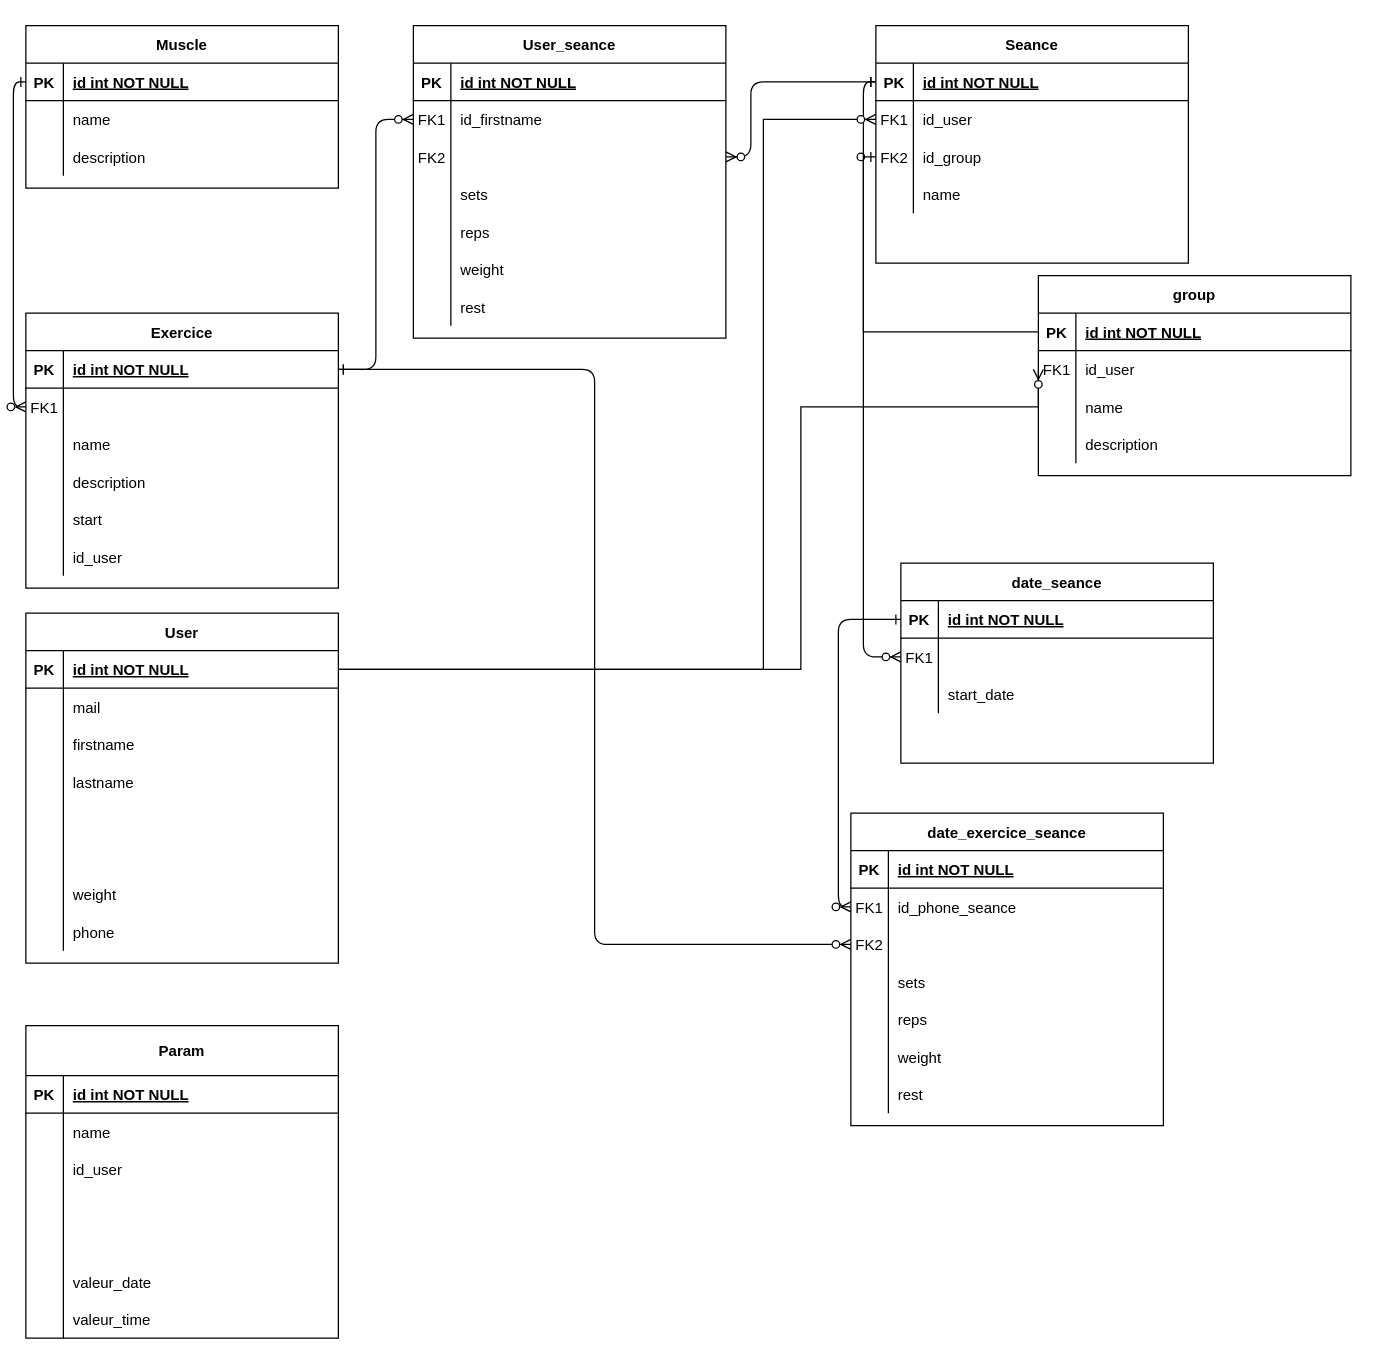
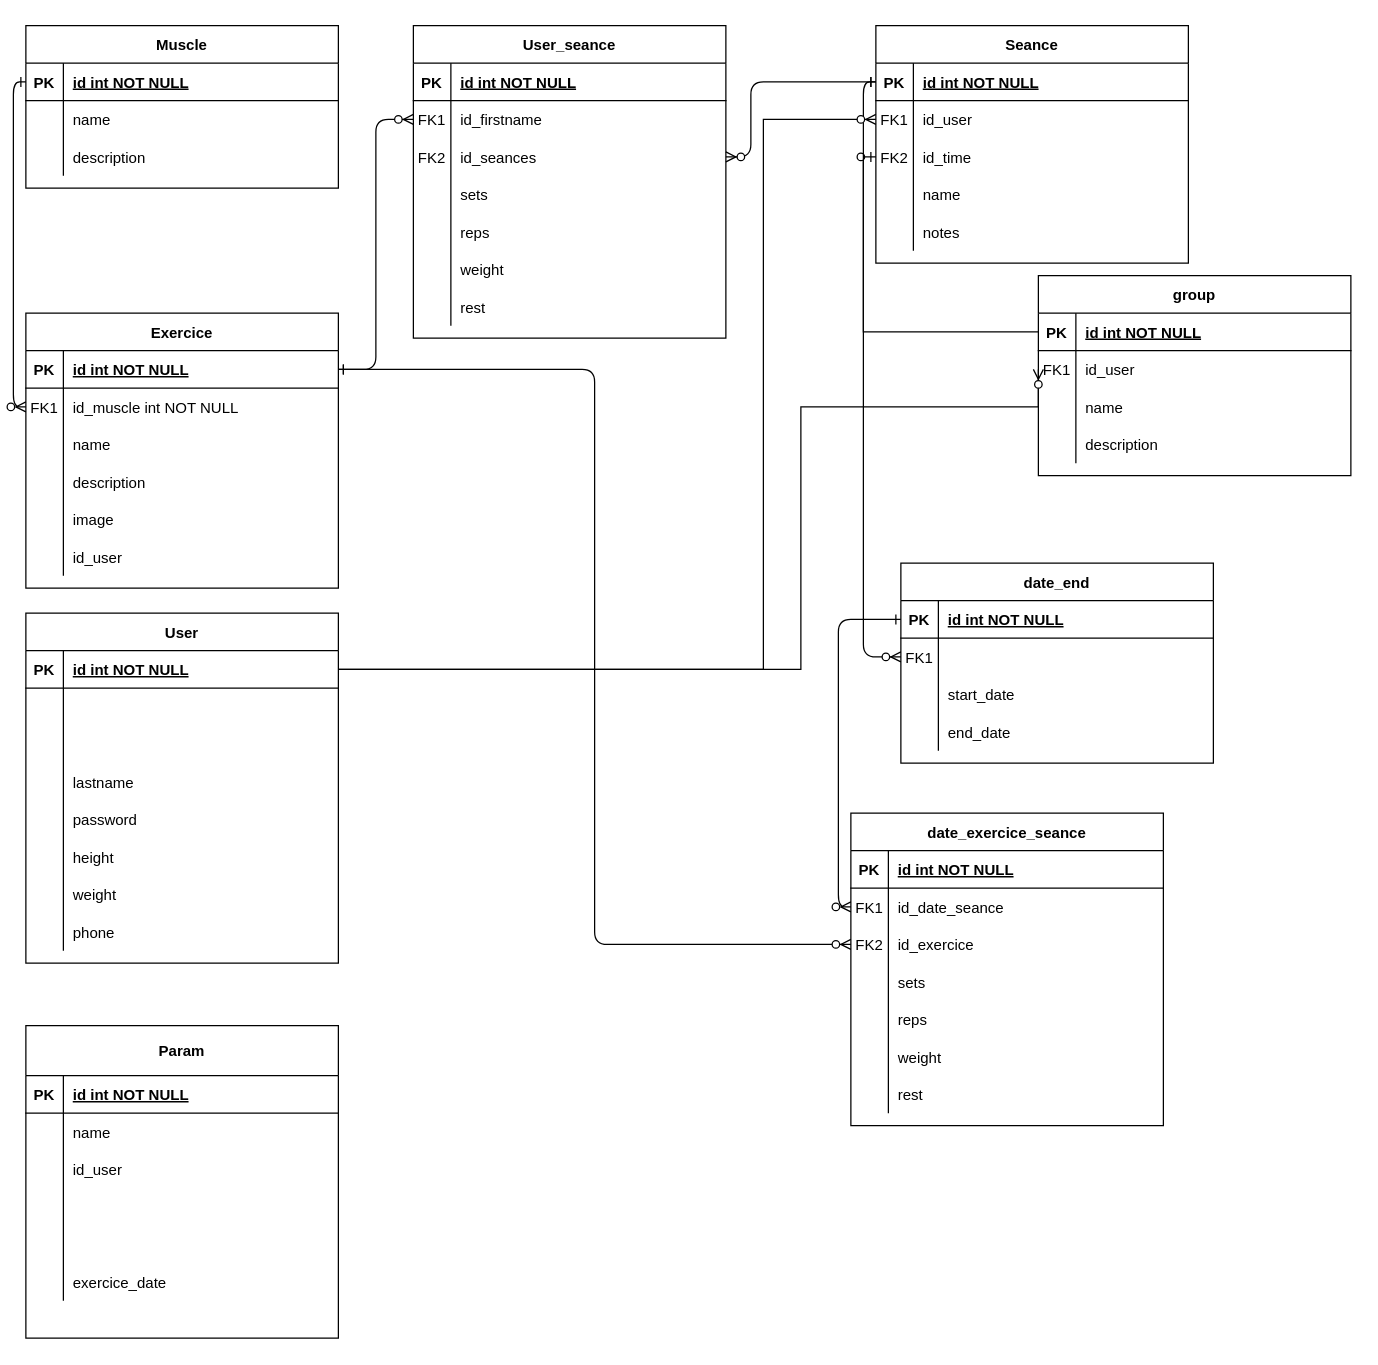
none -> (588, 157)
(954, 158) -> (948, 158)
none -> (1051, 232)
none -> (201, 407)
(94, 520) -> (92, 520)
(1056, 583) -> (1056, 583)
(201, 707) -> none
none -> (1076, 732)
(201, 744) -> none
none -> (201, 819)
none -> (201, 857)
(959, 908) -> (954, 908)
none -> (1026, 944)
(117, 1283) -> (125, 1283)
(201, 1319) -> none
